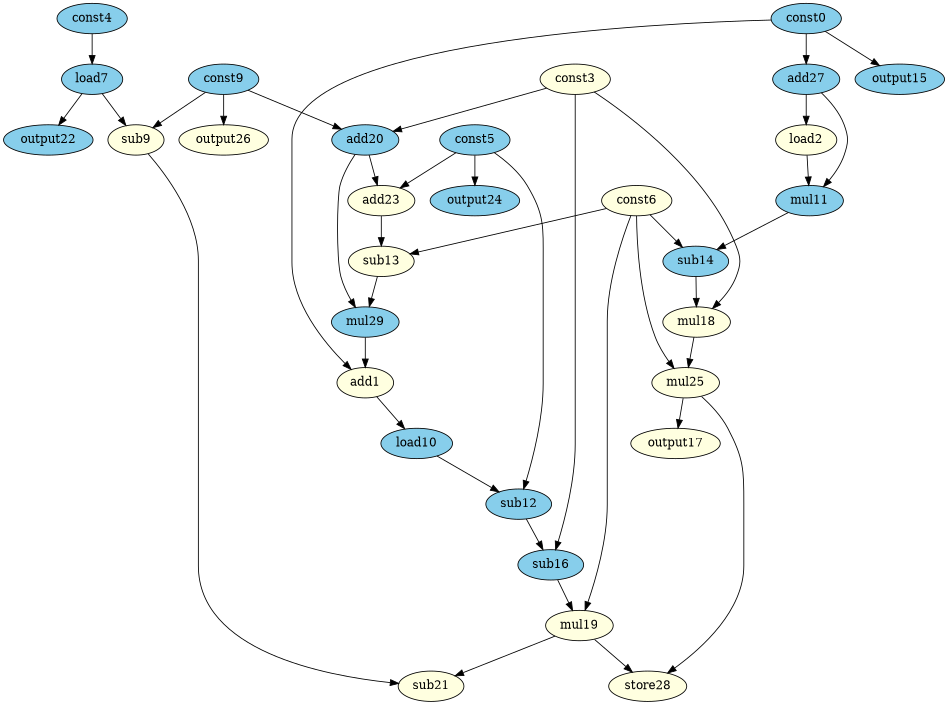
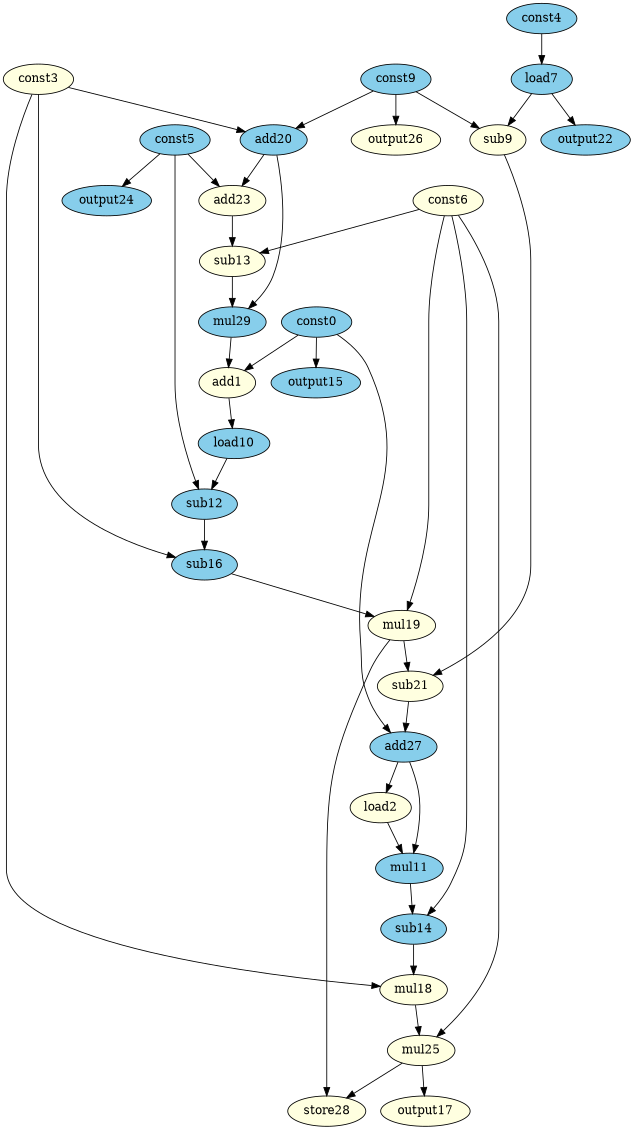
none -> (407, 712)
